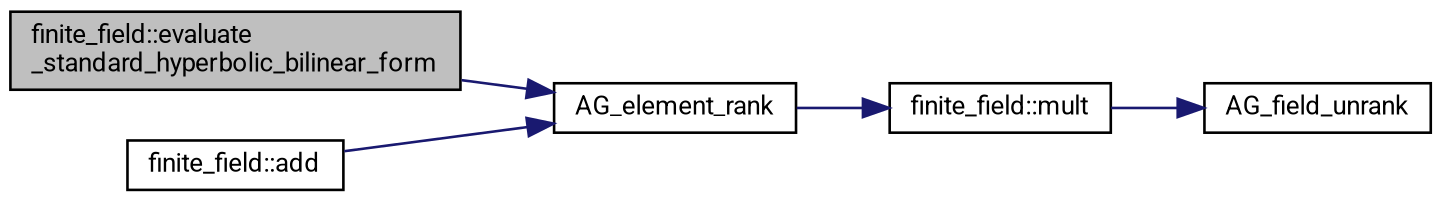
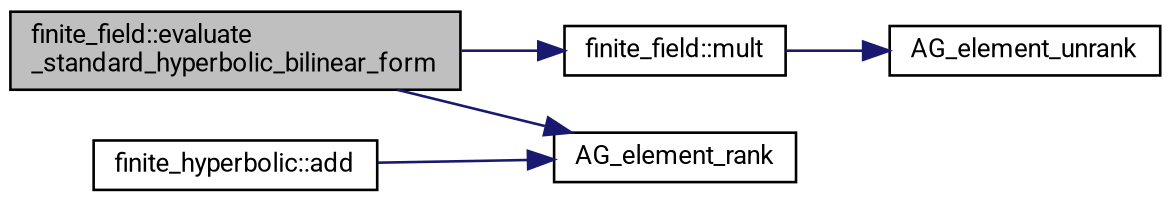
(830, 108) -> (500, 51)
(1318, 108) -> (1025, 51)
(235, 165) -> (235, 165)
